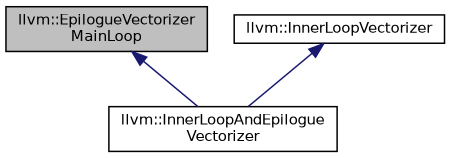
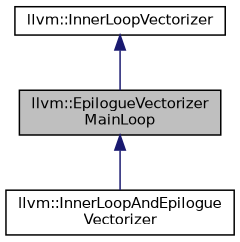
(280, 80) -> (120, 70)
